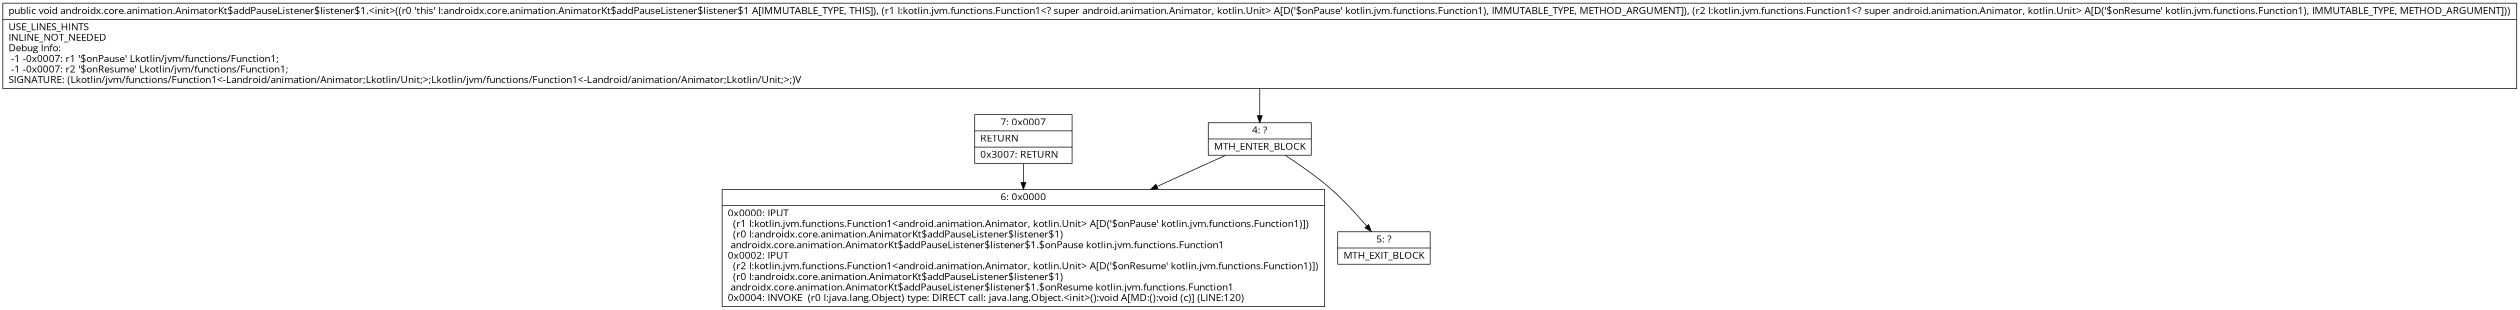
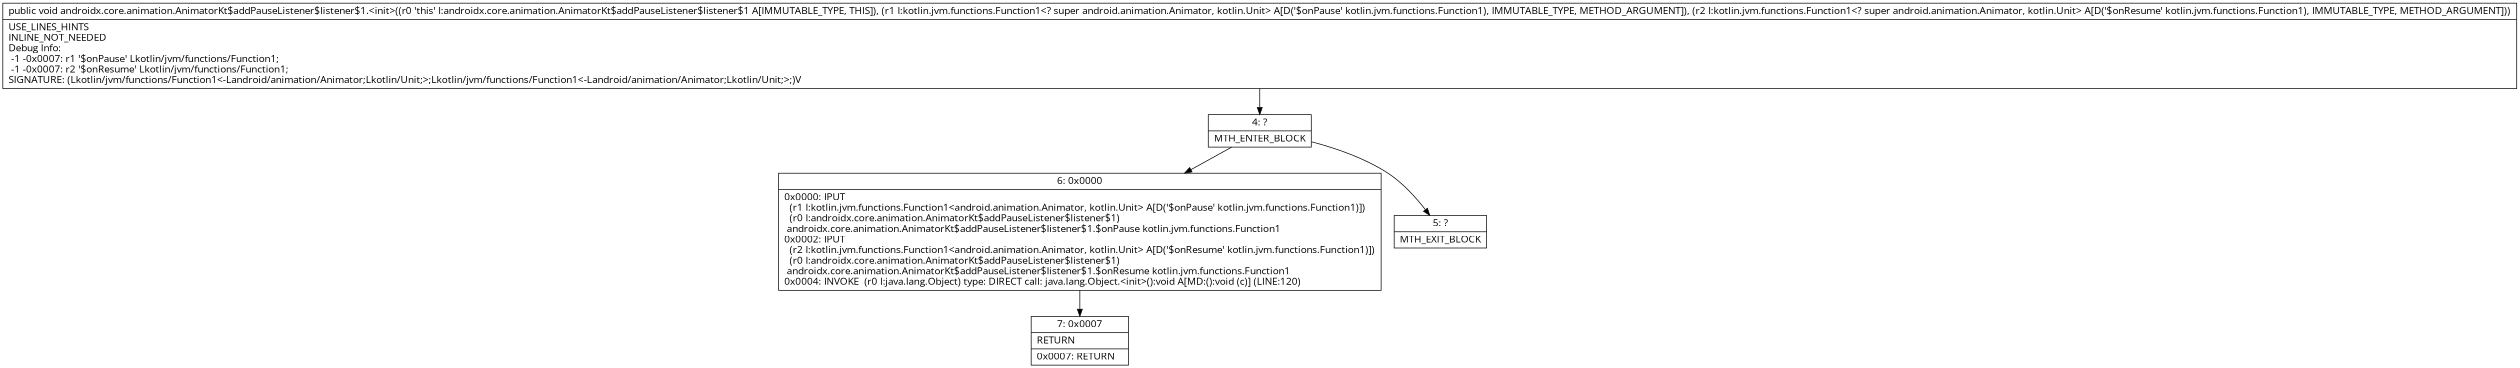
(1023, 155) -> (1080, 357)
(1023, 173) -> (1080, 300)
